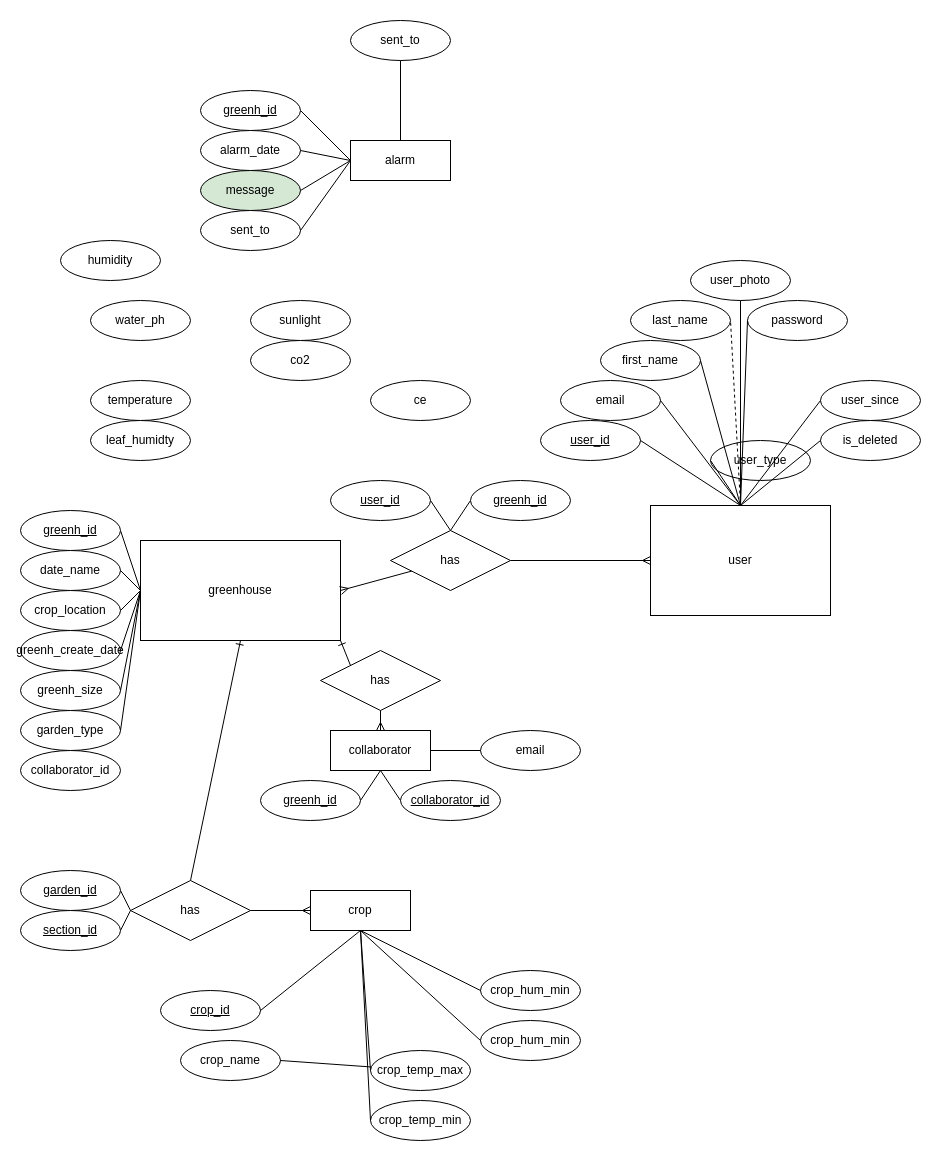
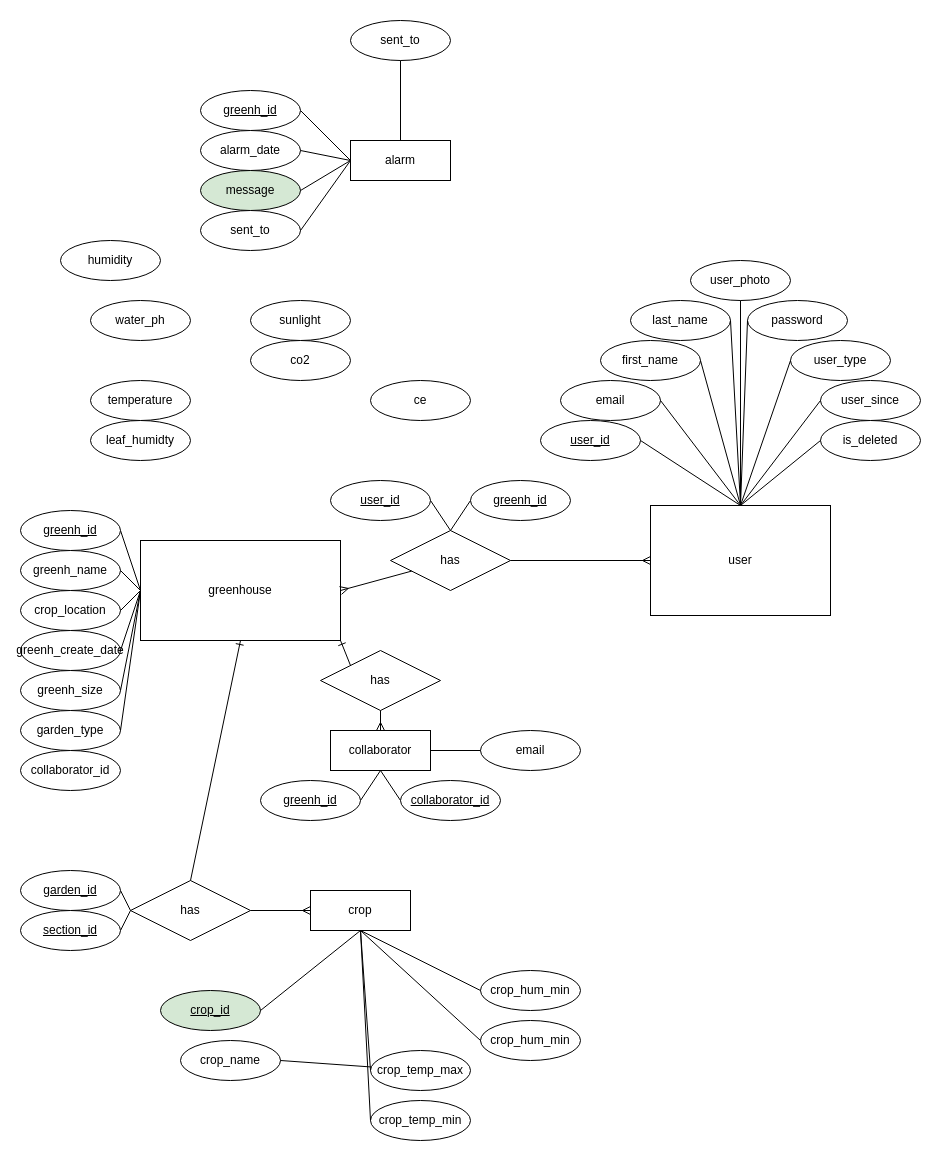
(735, 397) -> (735, 397)
(761, 461) -> (841, 361)
(71, 571) -> (71, 571)
(211, 1011) -> (211, 1011)
